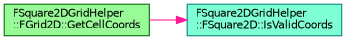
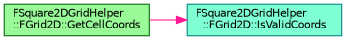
(264, 20) -> (264, 20)
